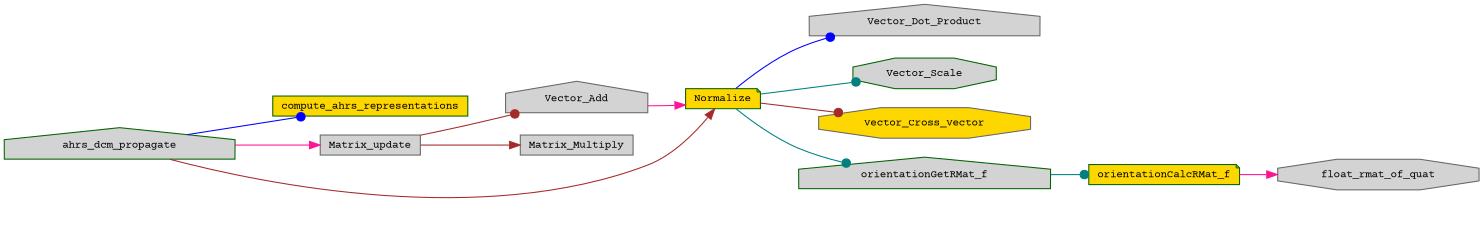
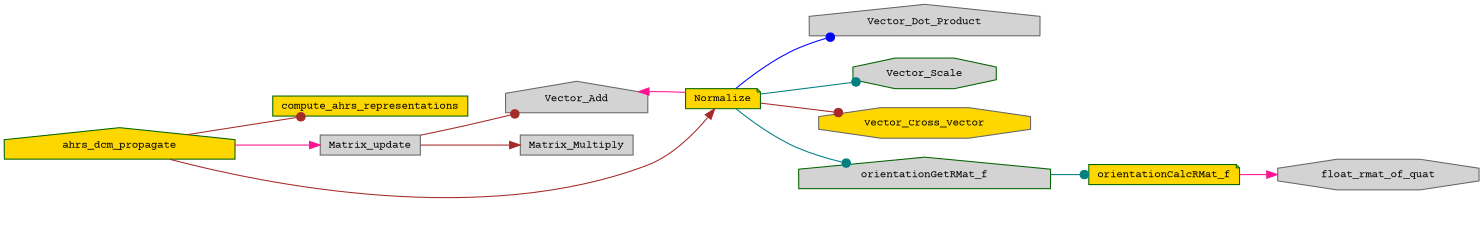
(661, 106) -> (667, 92)
(242, 126) -> (242, 126)
(120, 145) -> (120, 145)
